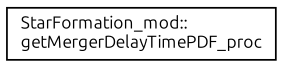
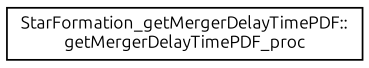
(141, 34) -> (185, 34)
